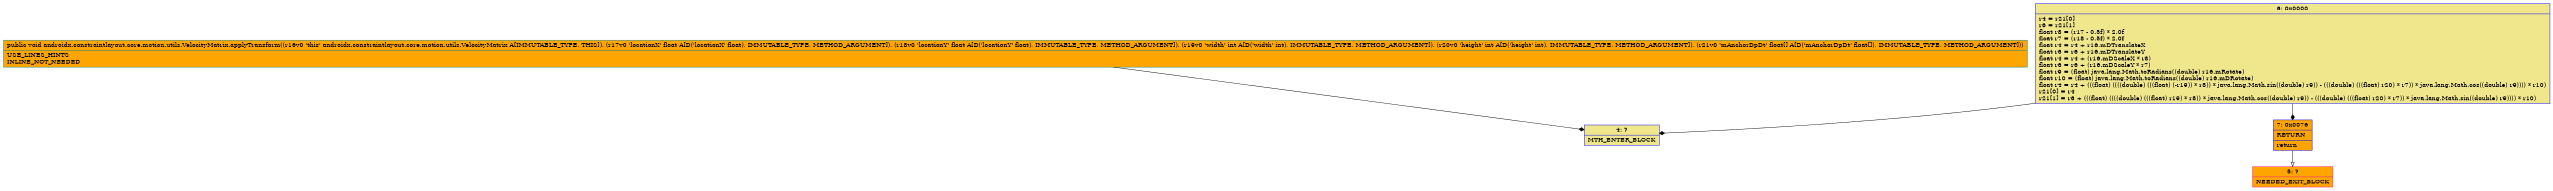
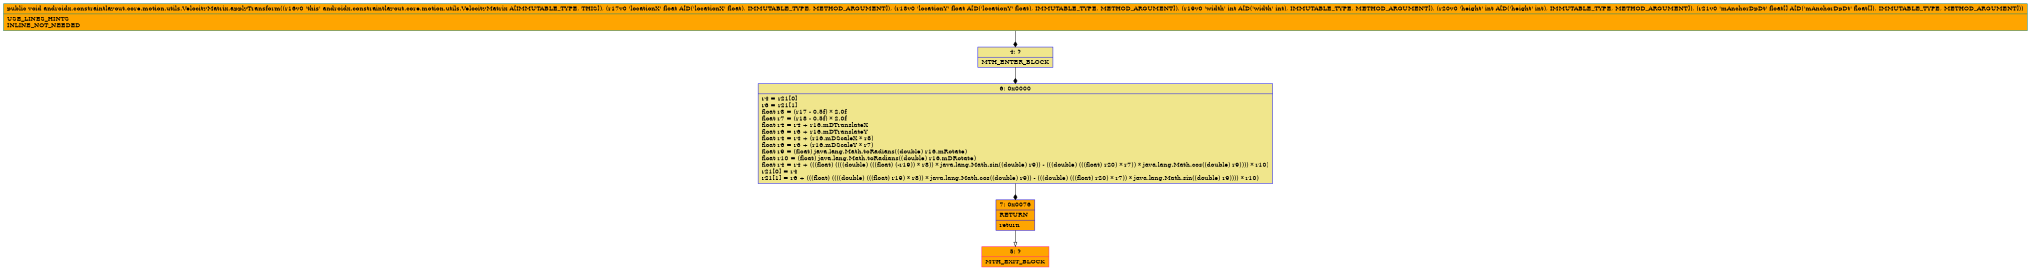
(1850, 122) -> (1015, 73)
(2293, 182) -> (1015, 262)
